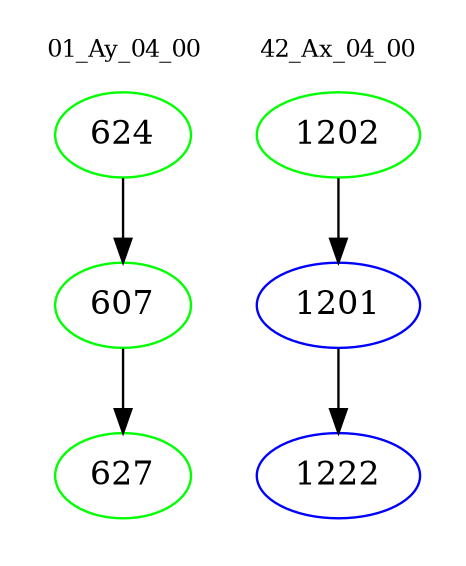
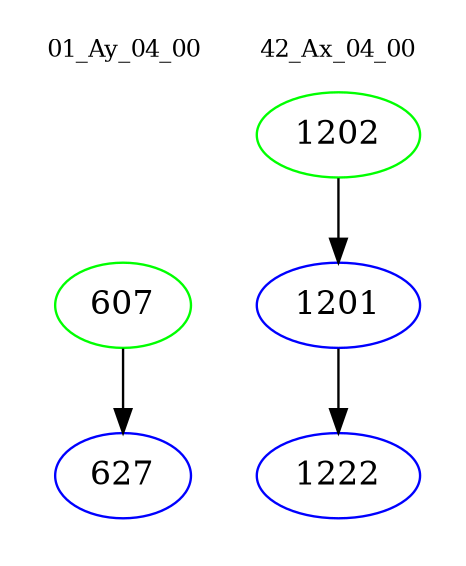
(123, 135) -> none
(123, 476) -> (123, 476)
